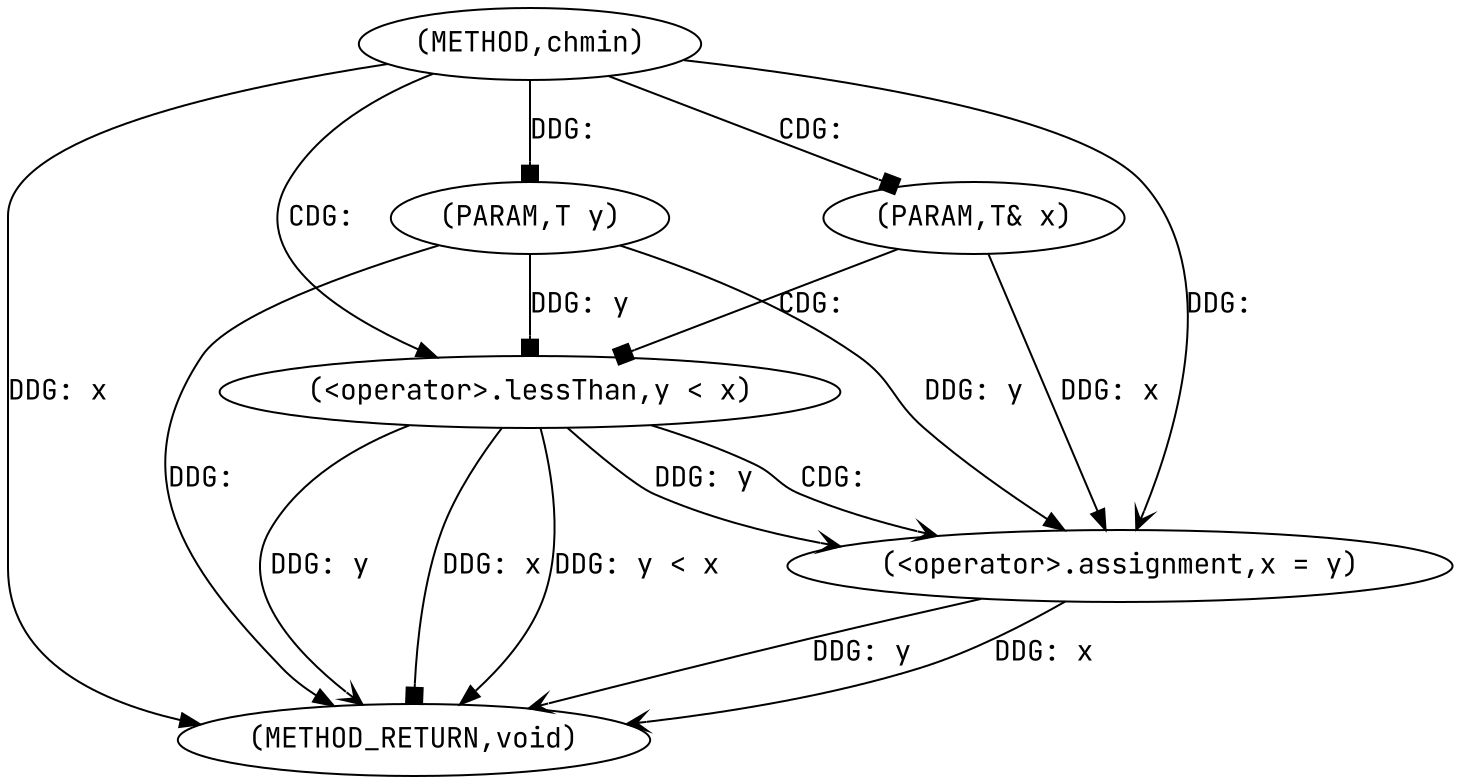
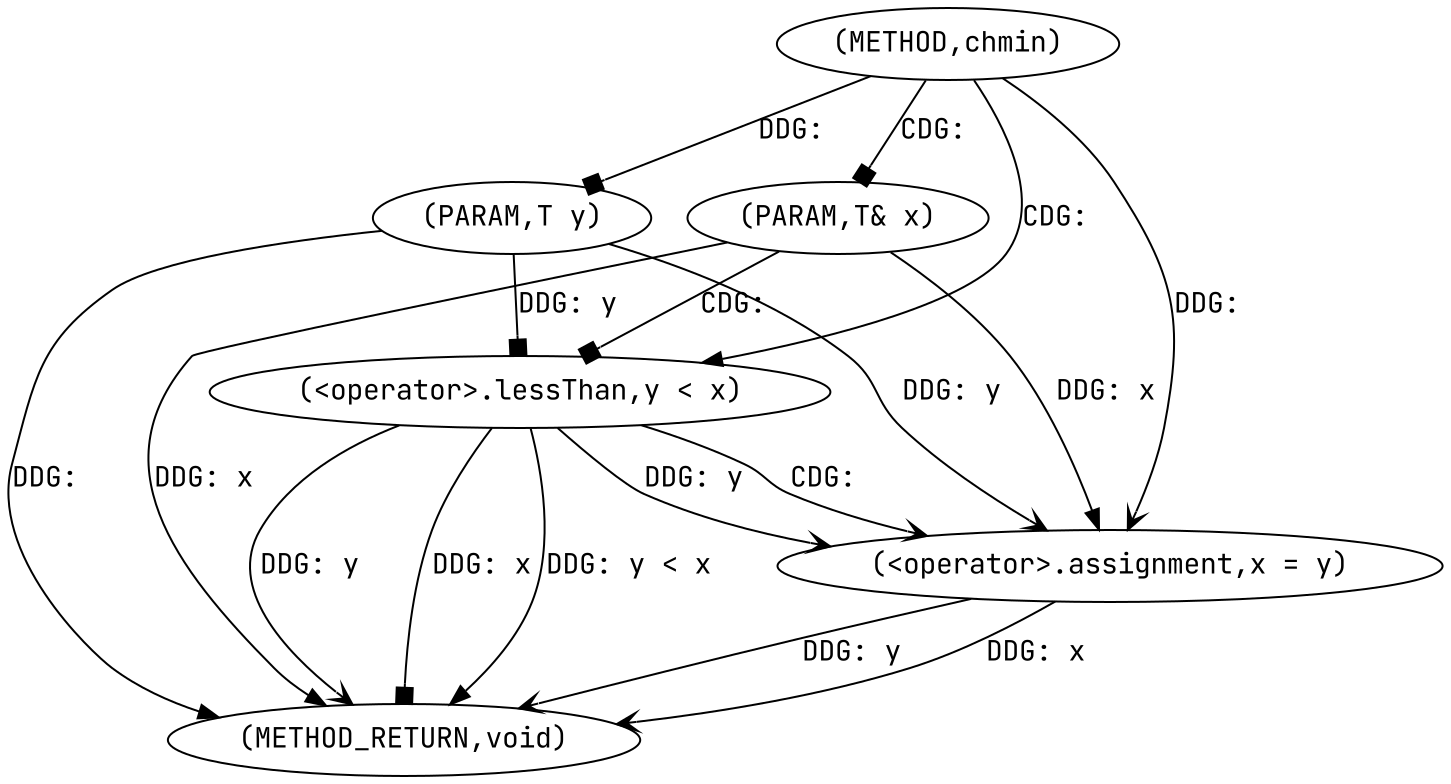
(8, 304) -> (260, 340)
(853, 353) -> (841, 351)
